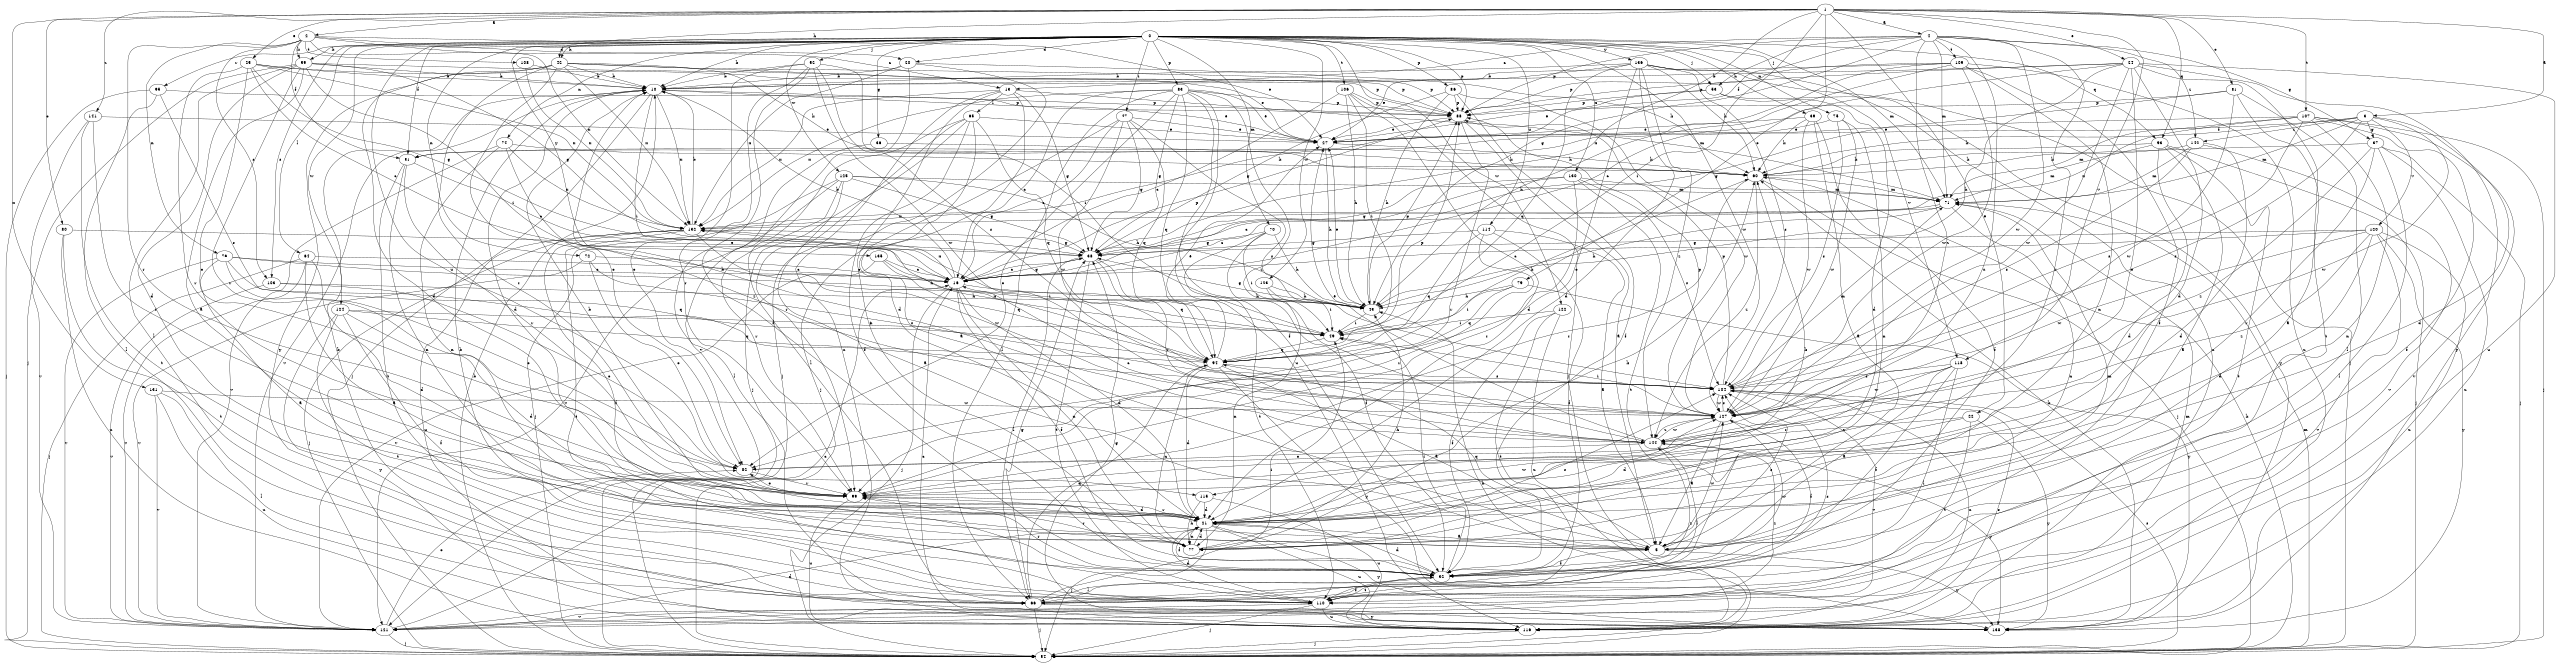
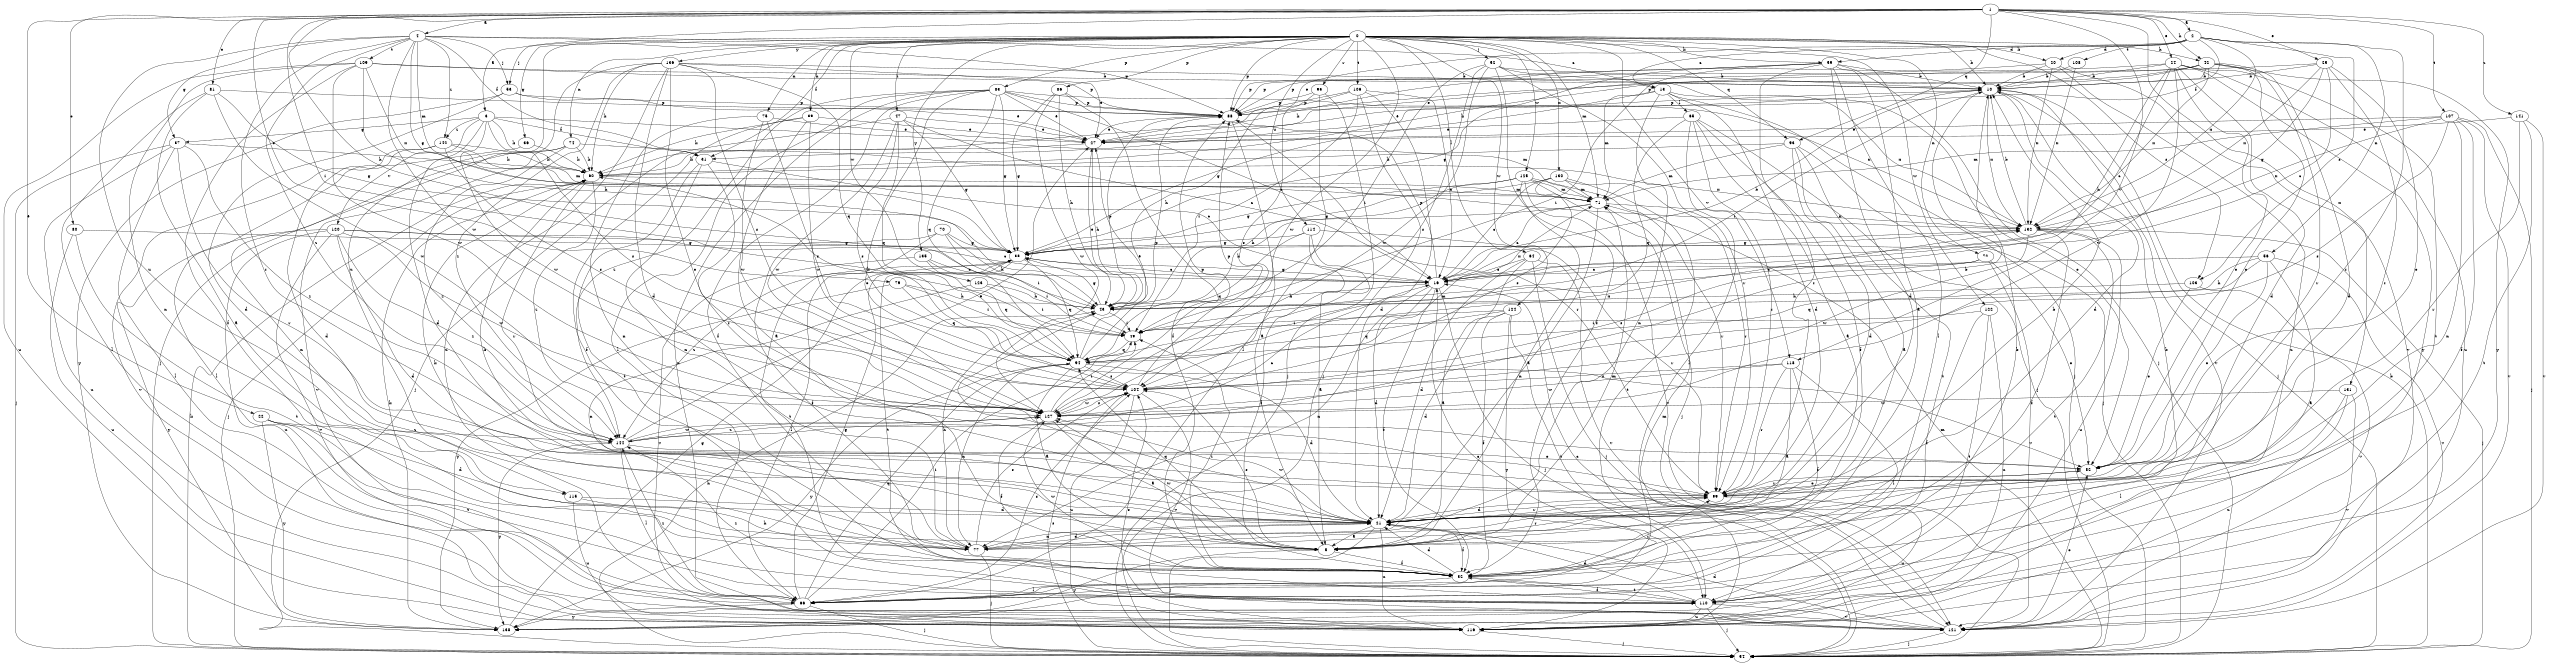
(1245, 104) -> none
(732, 243) -> (691, 243)
(225, 256) -> (2266, 256)
(1592, 615) -> (1072, 434)
none -> (1316, 655)
